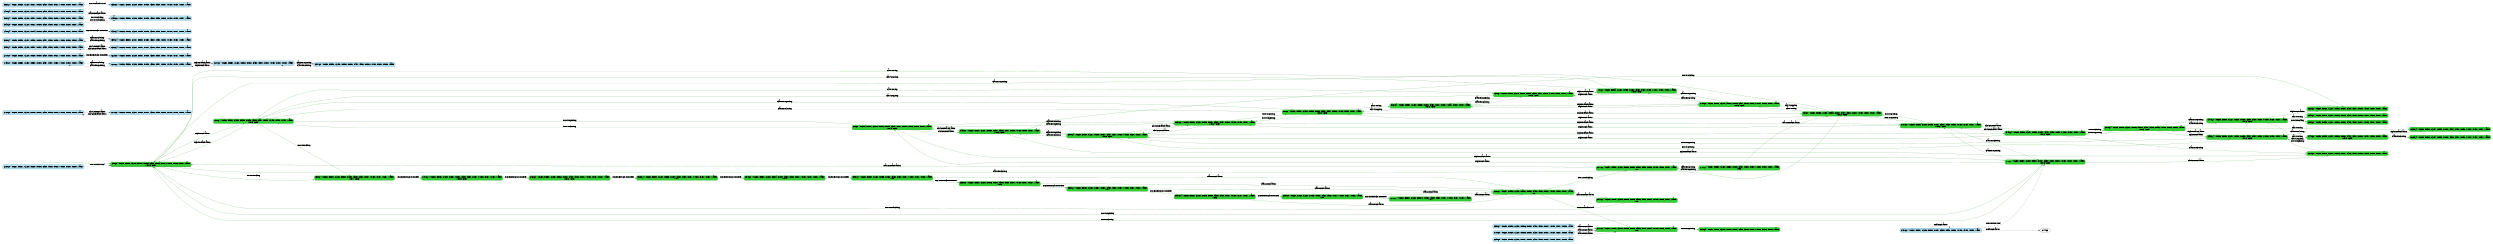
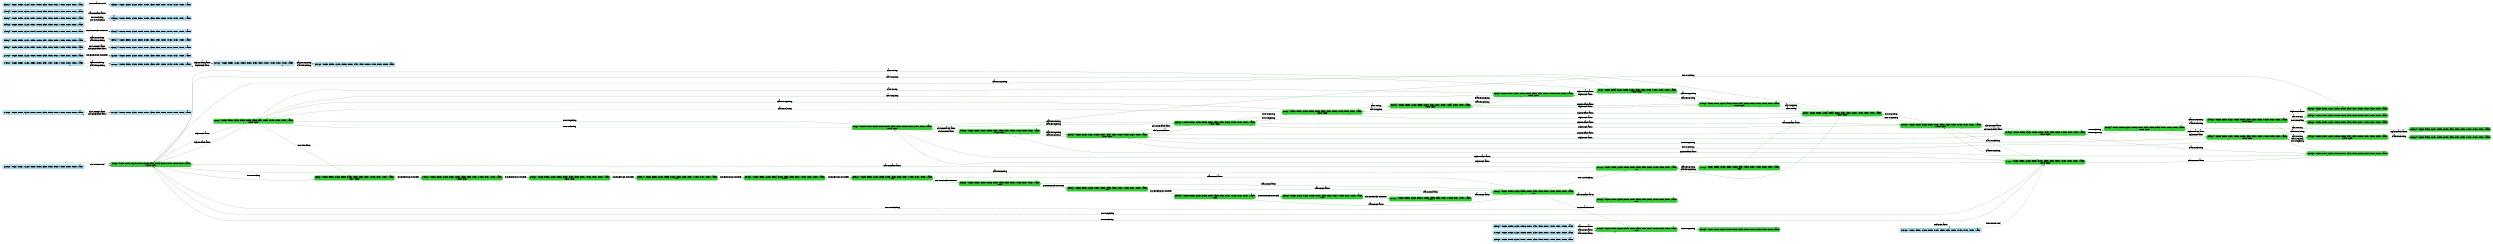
(2045, 230) -> none
